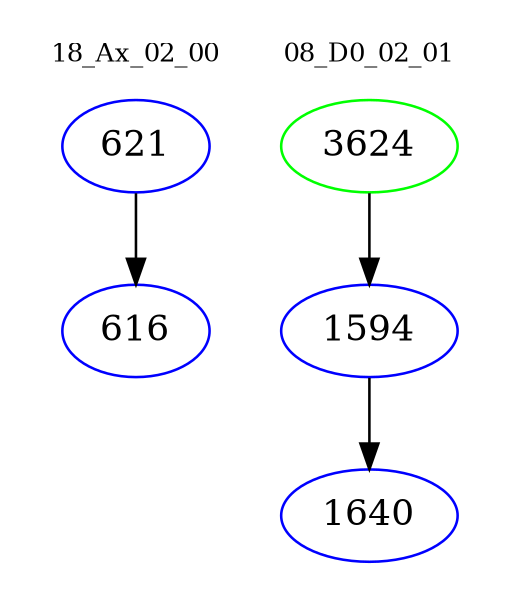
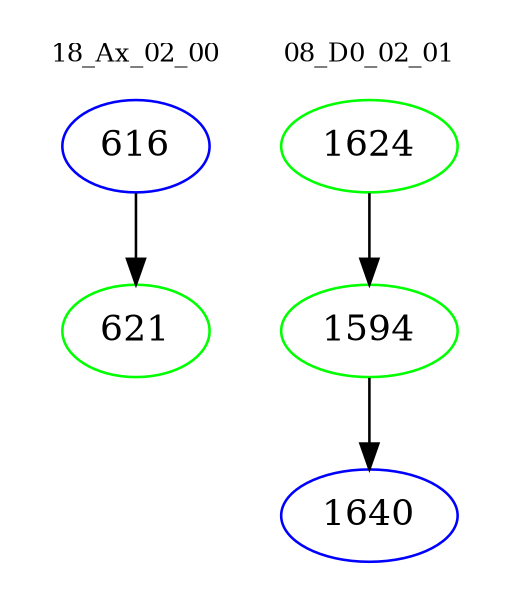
(136, 146) -> (136, 331)
(369, 146) -> (369, 146)
(136, 226) -> (136, 226)
(369, 331) -> (369, 331)
